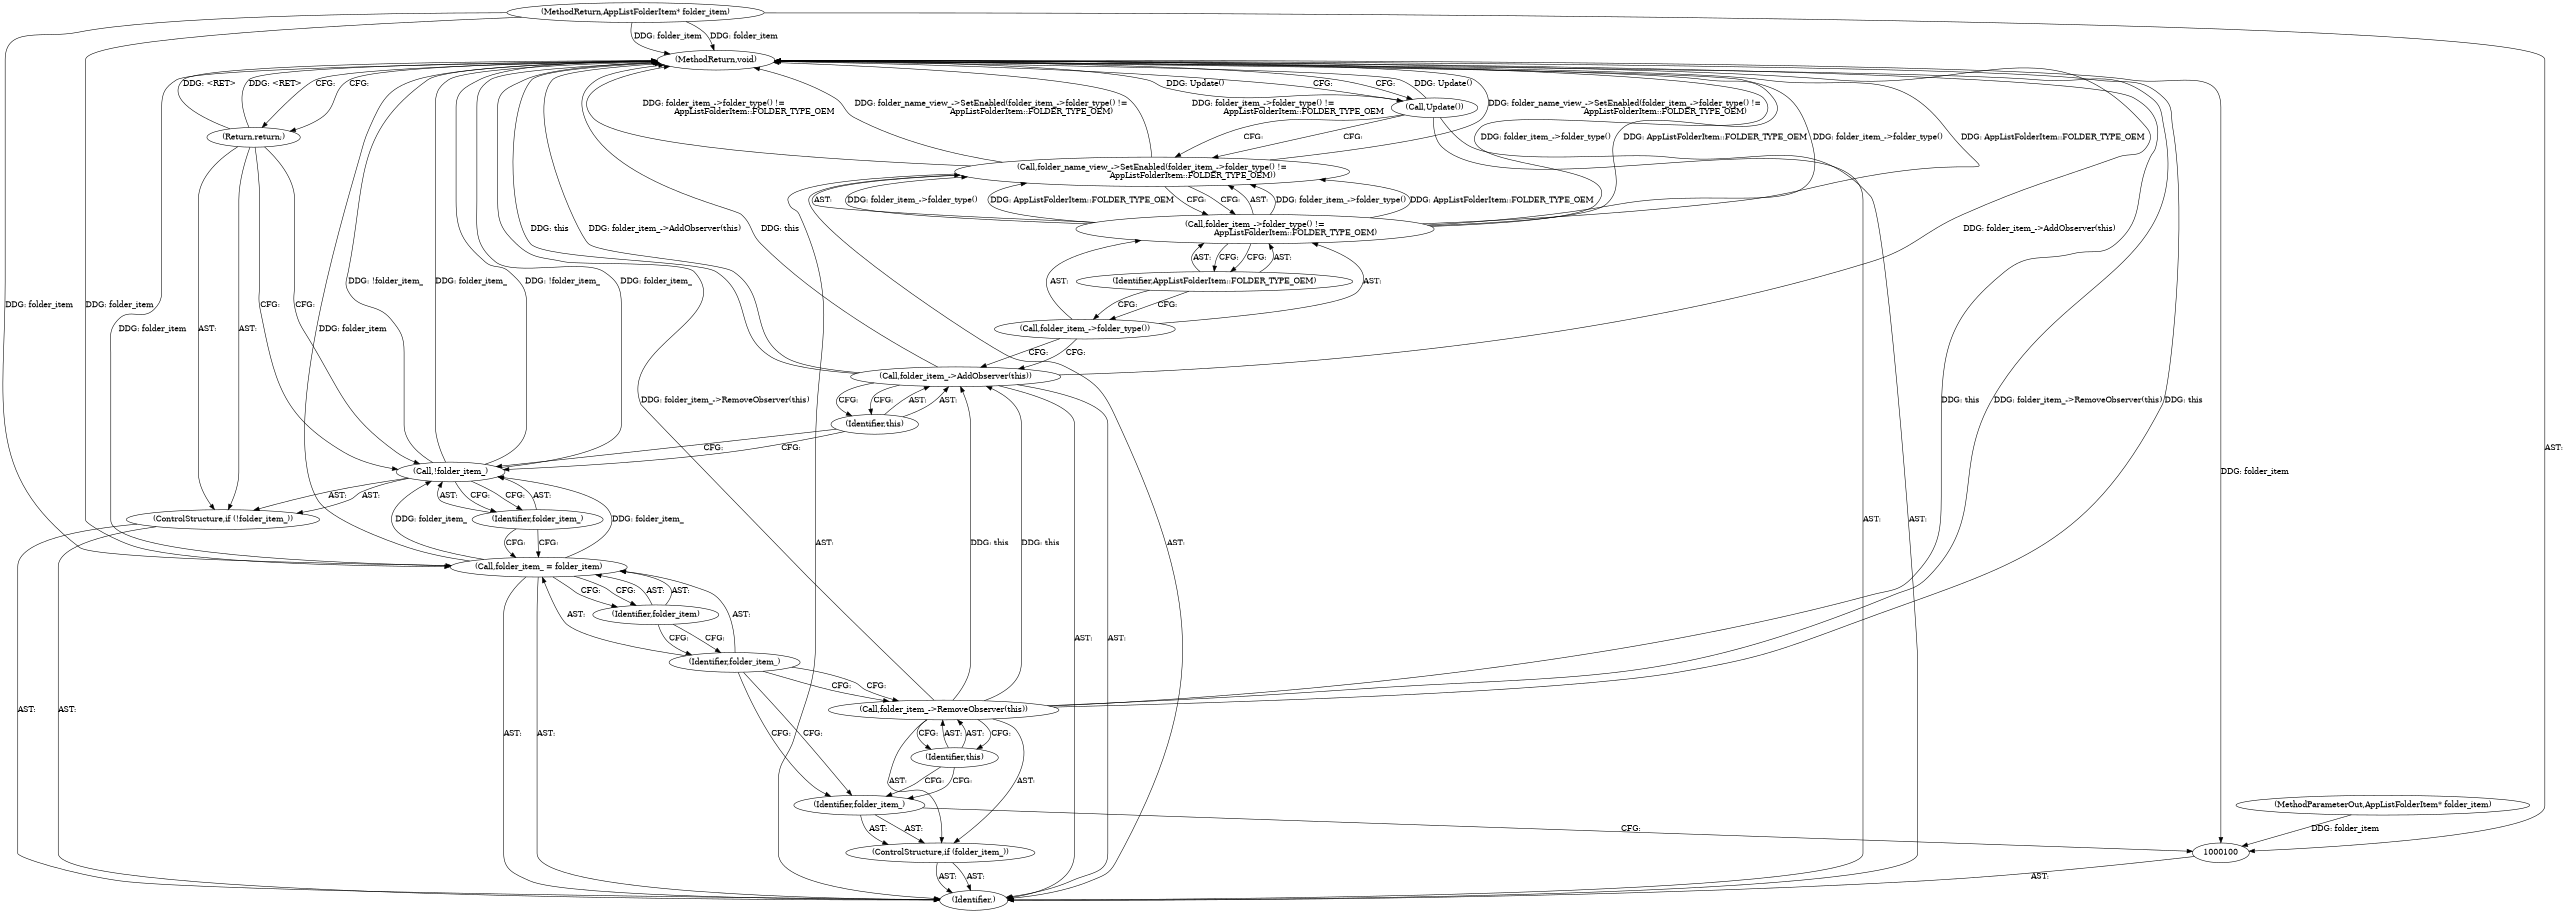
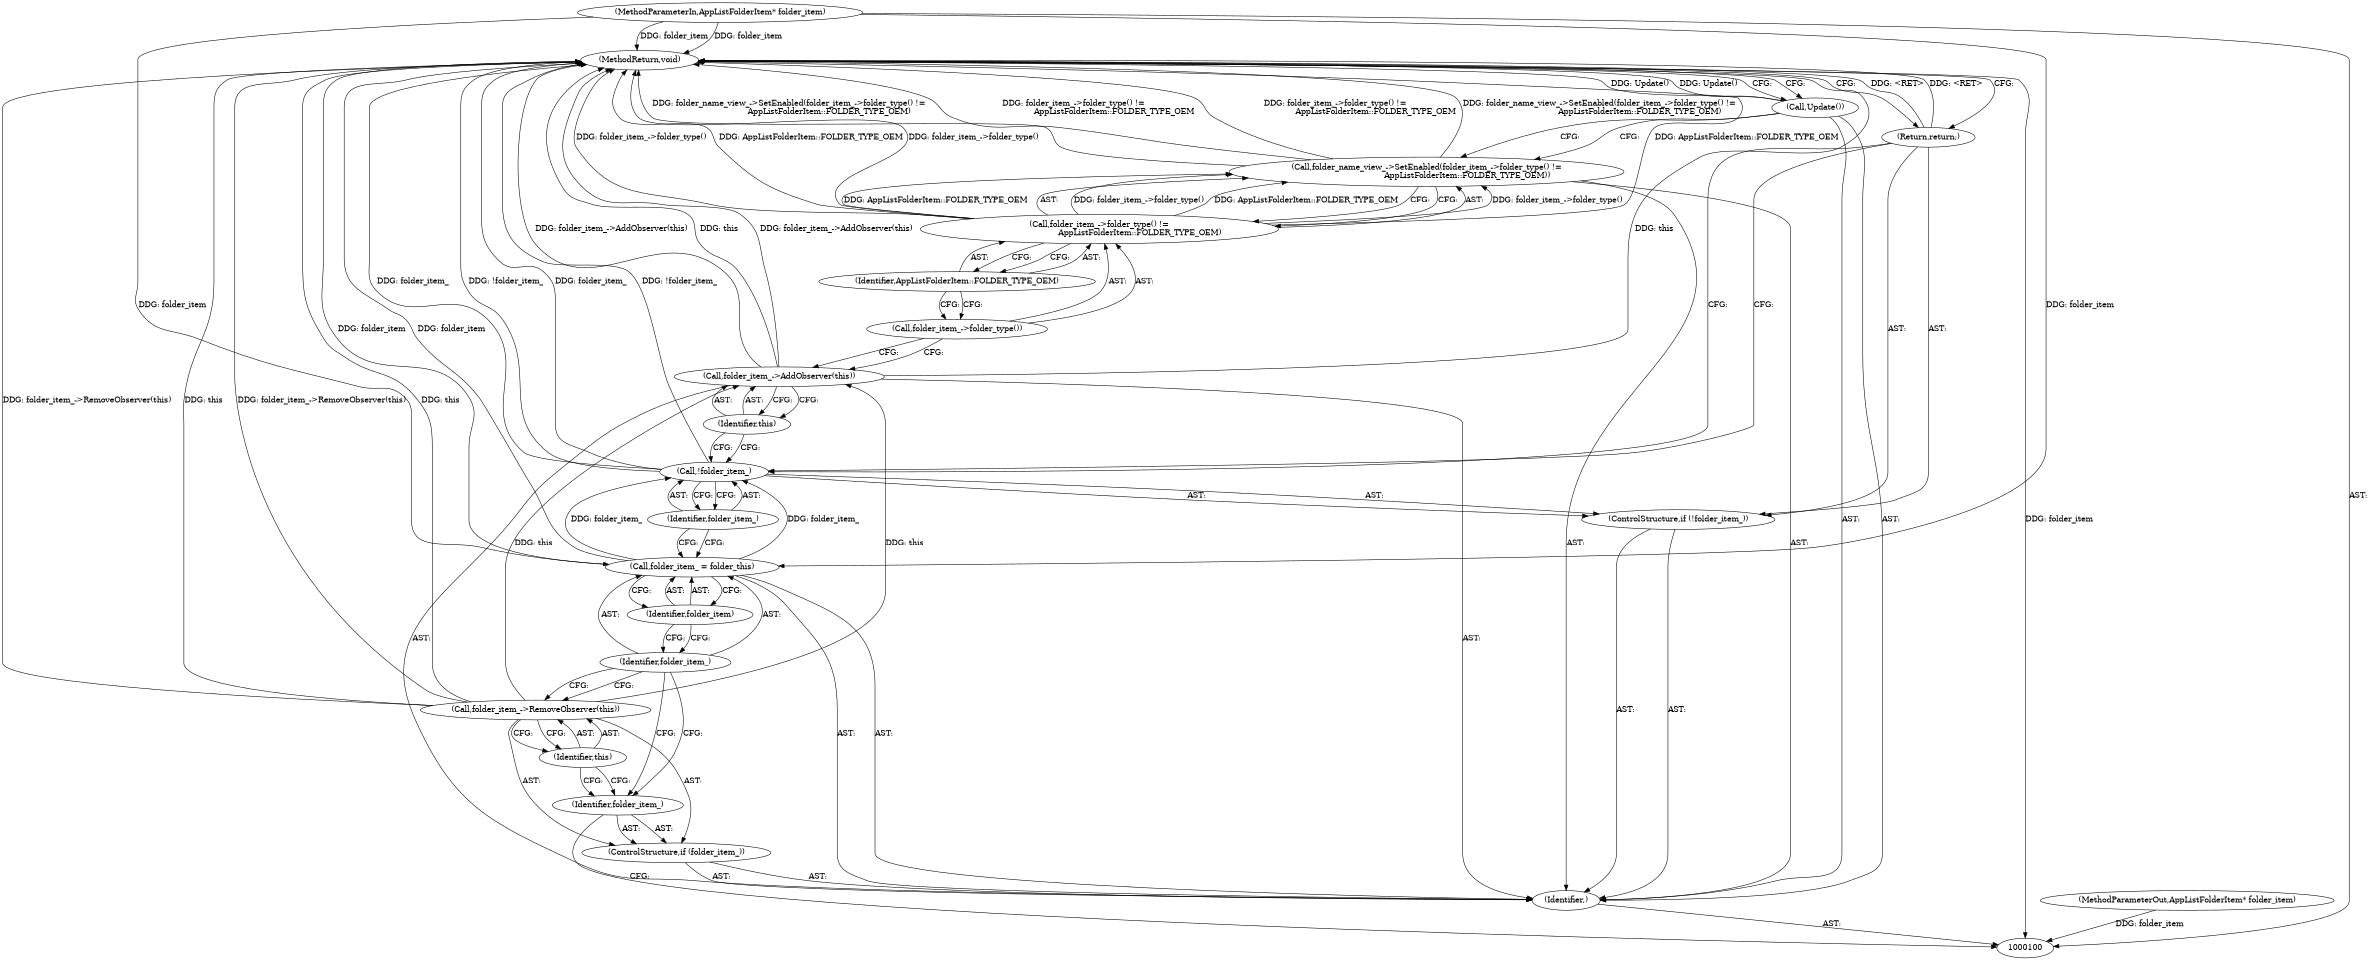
(636, 13) -> (720, 13)
(539, 567) -> (692, 567)
(1723, 890) -> (1795, 924)
